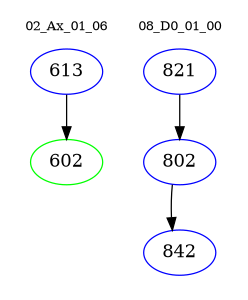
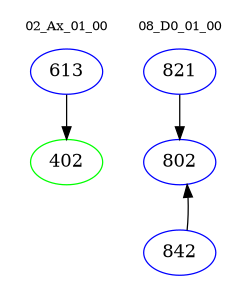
(67, 27) -> (67, 27)
(67, 162) -> (67, 162)
(171, 201) -> (188, 214)
